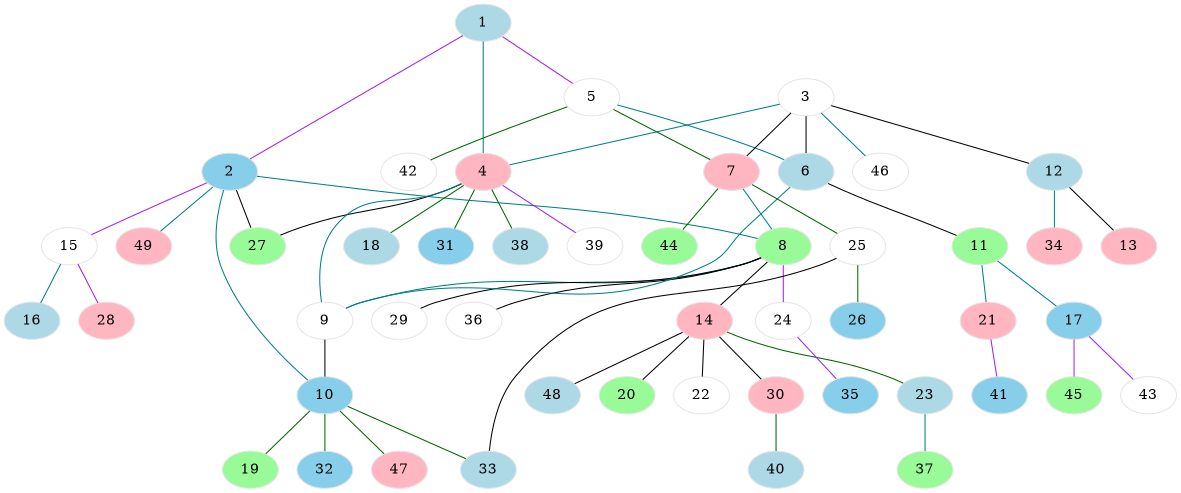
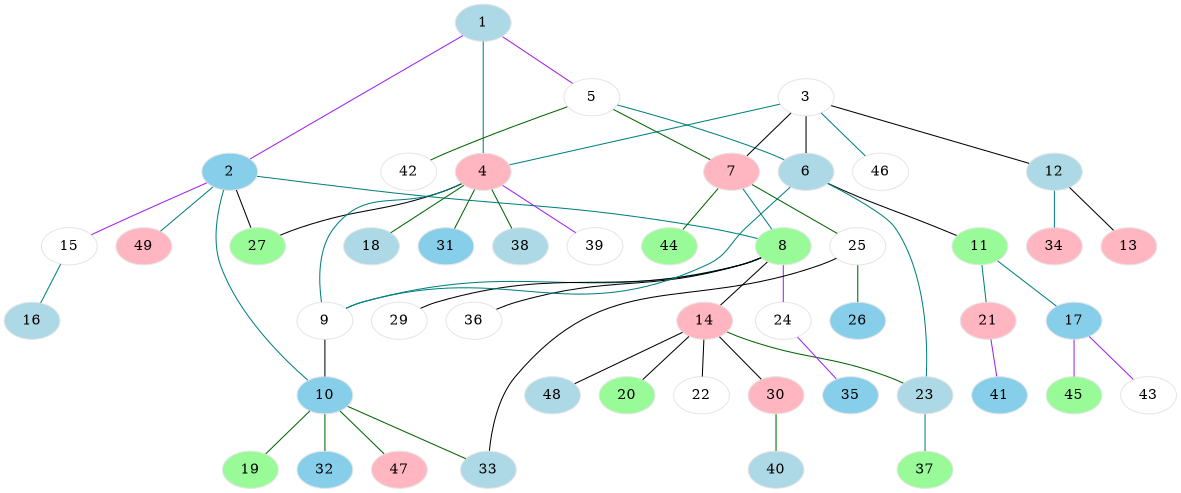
none -> (911, 260)
(107, 321) -> none
